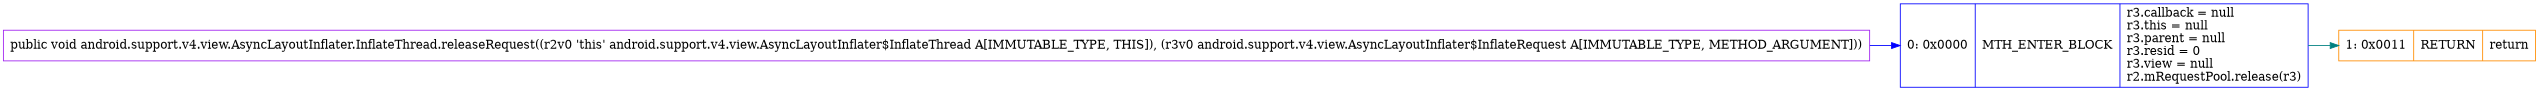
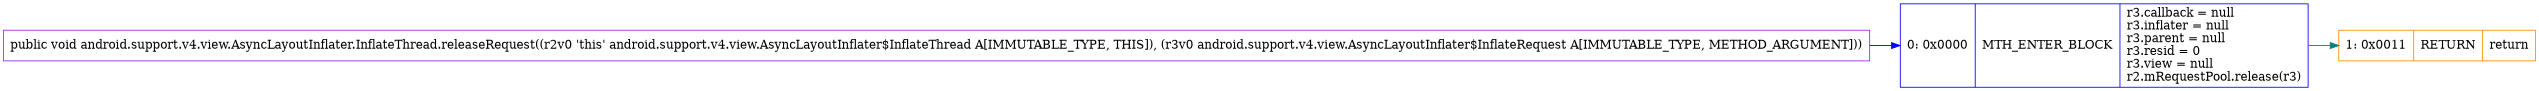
(2168, 26) -> (2178, 26)
